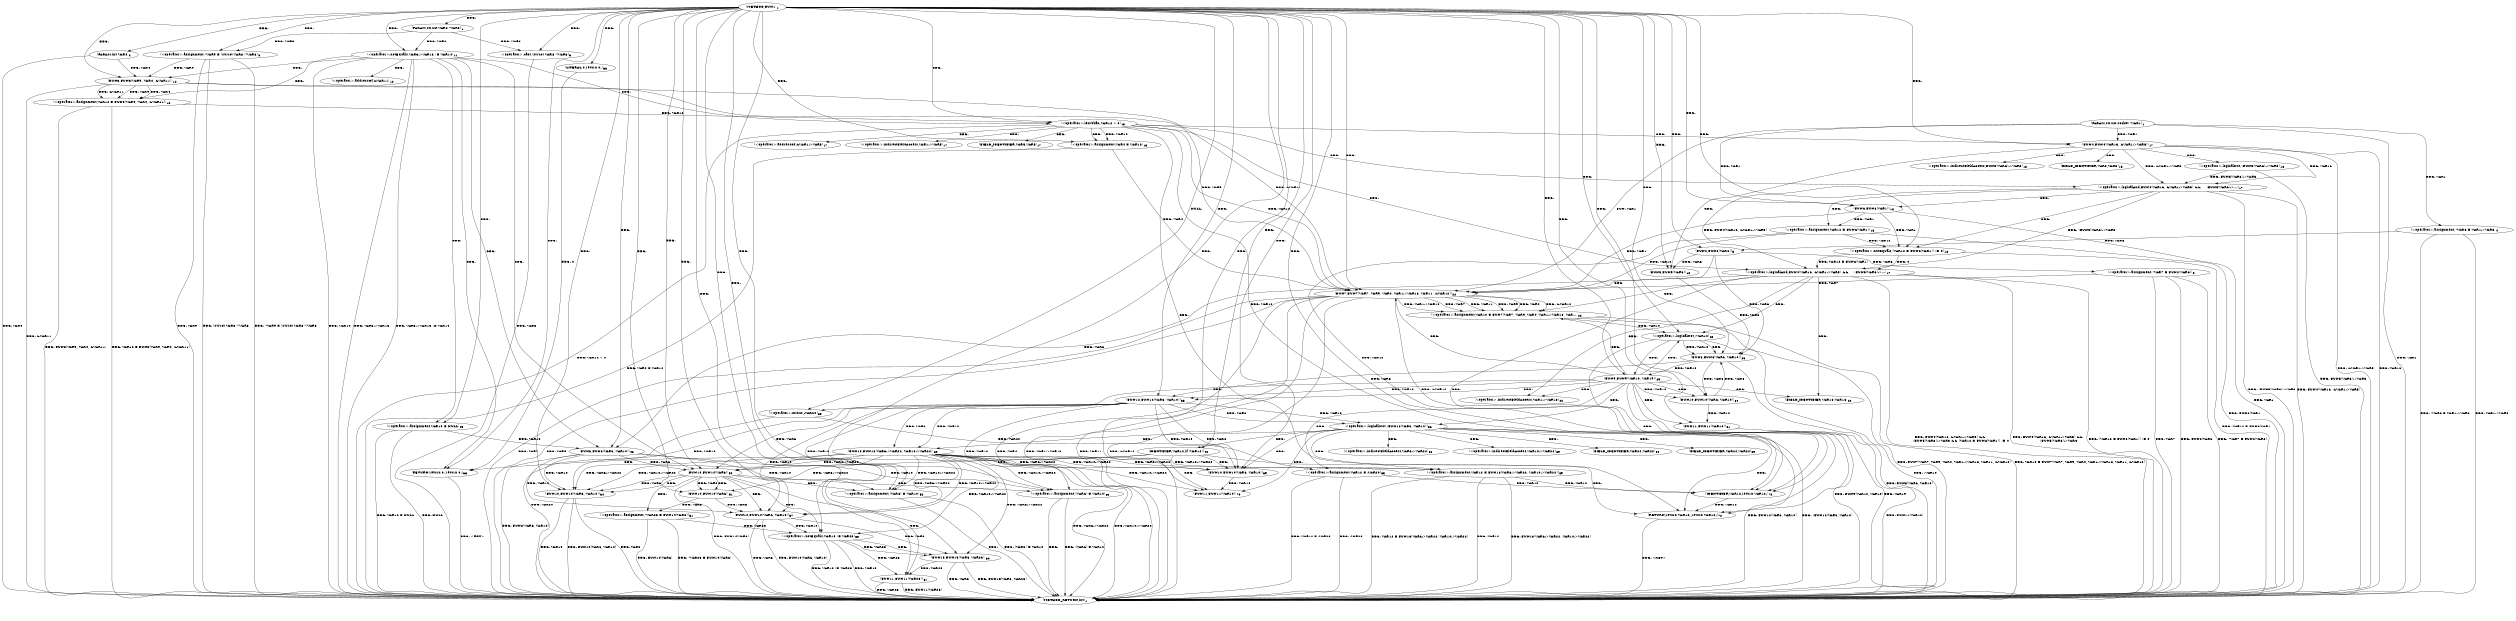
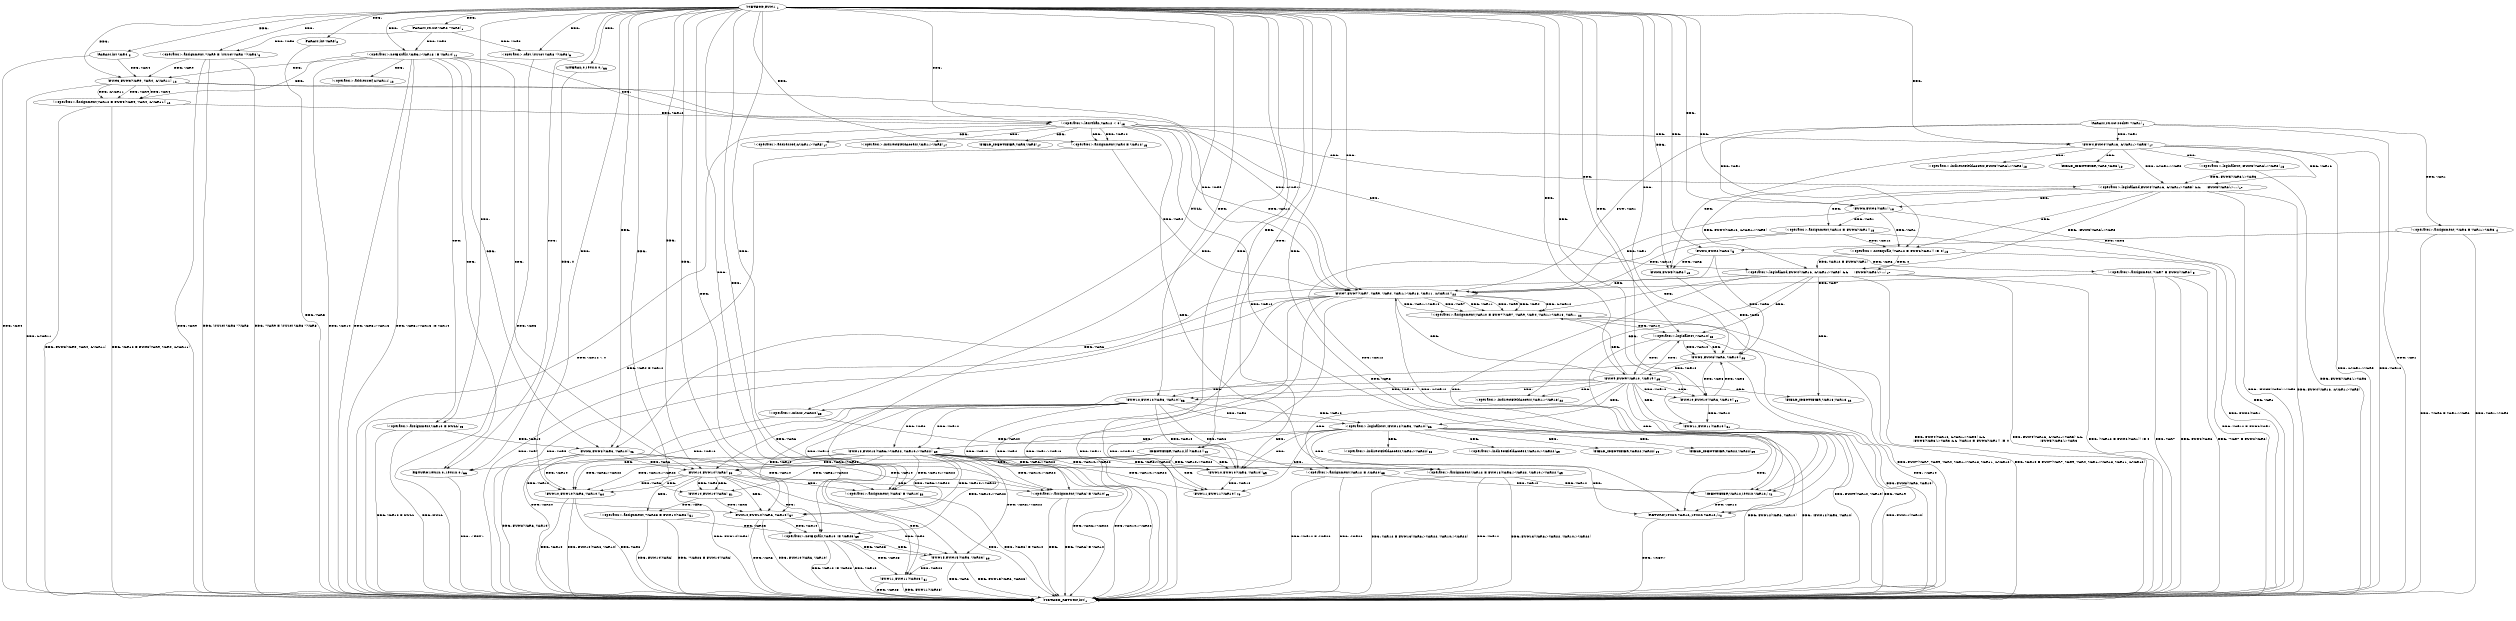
(610, 28) -> (610, 28)
none -> (321, 42)
(938, 68) -> (938, 68)
